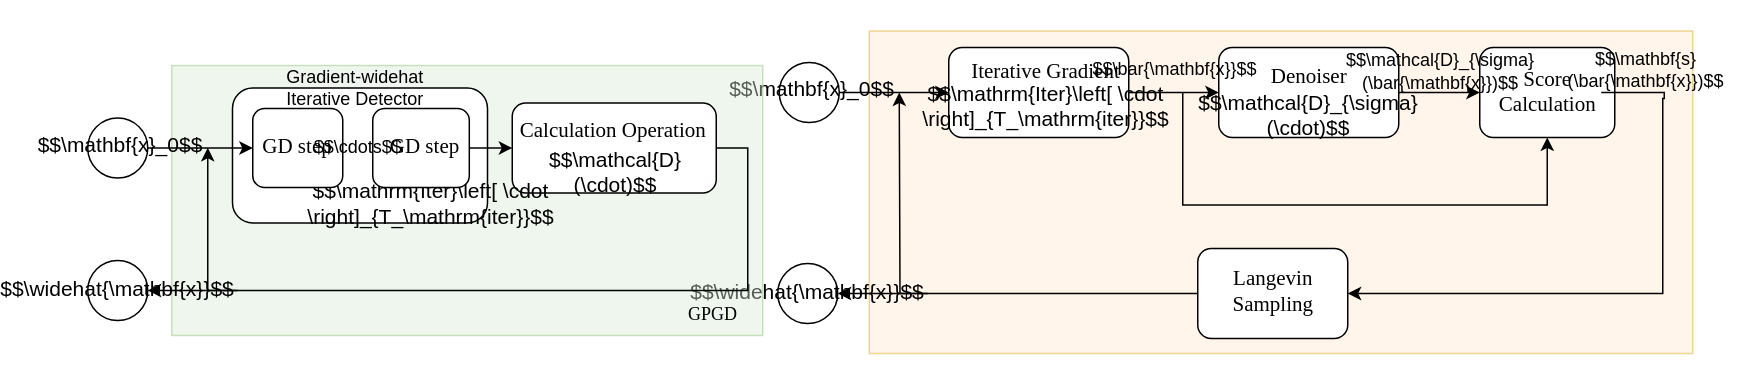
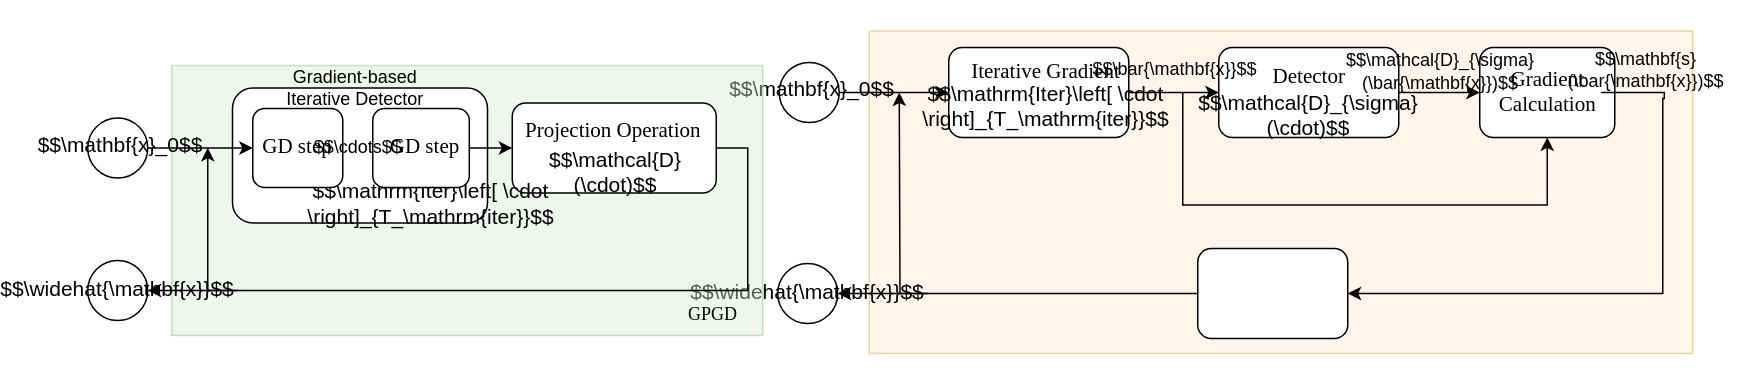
(1310, 77) -> (1310, 77)
(356, 88) -> (356, 88)
(1548, 92) -> (1548, 92)
(614, 131) -> (614, 131)
(1273, 292) -> none
